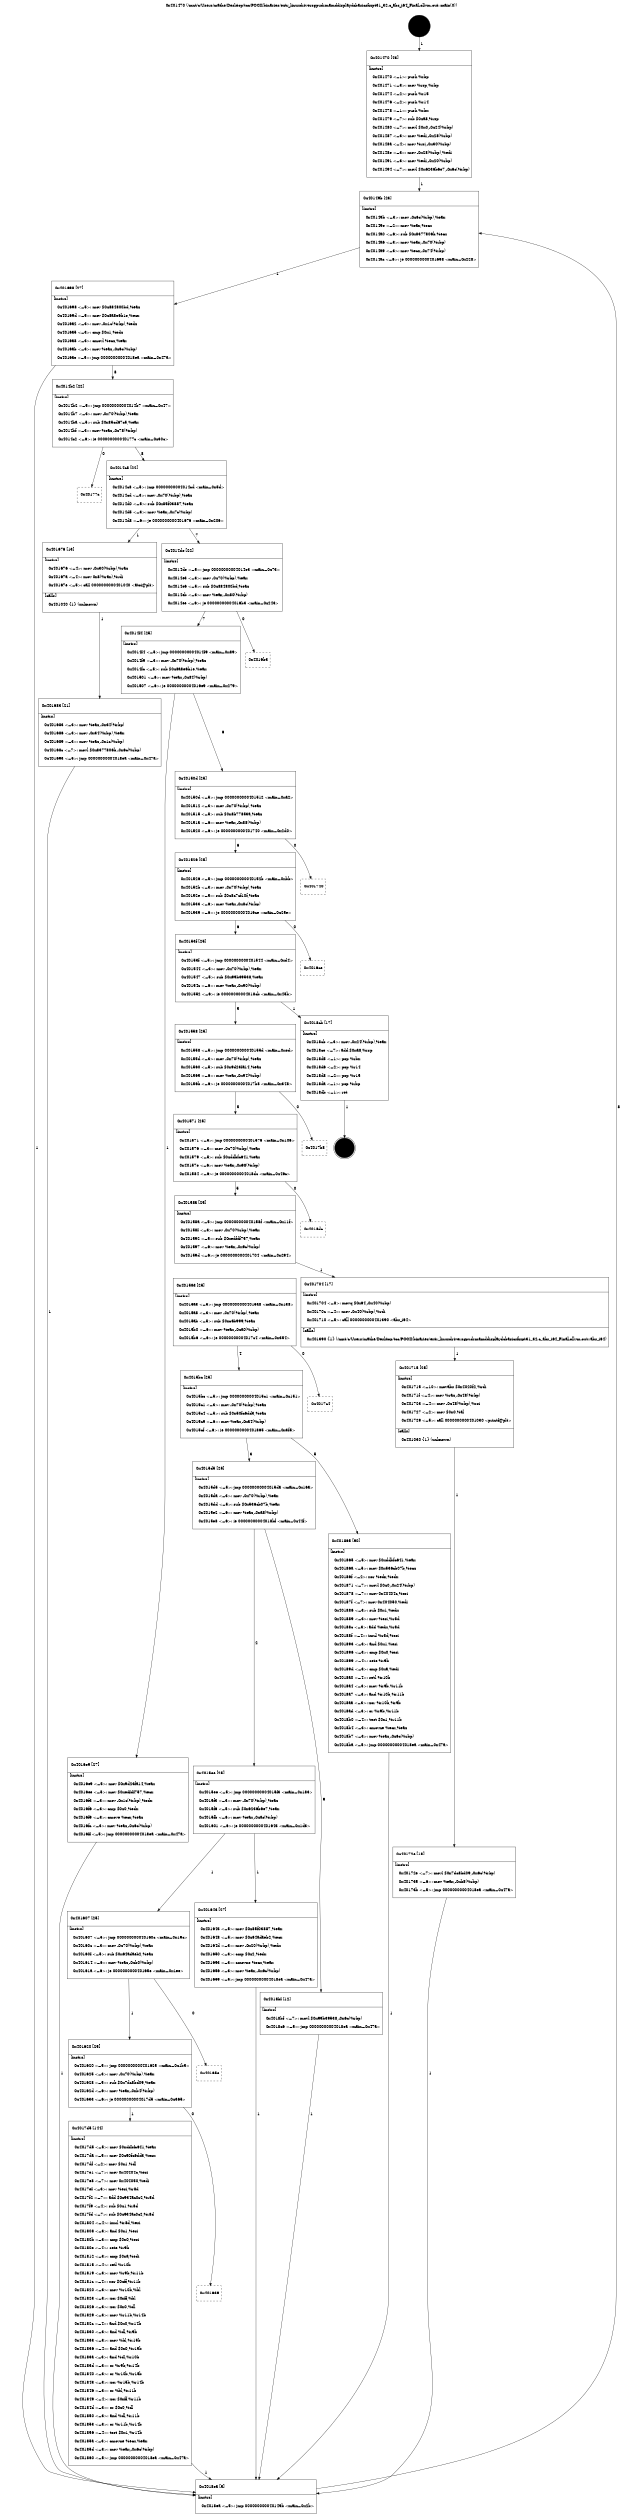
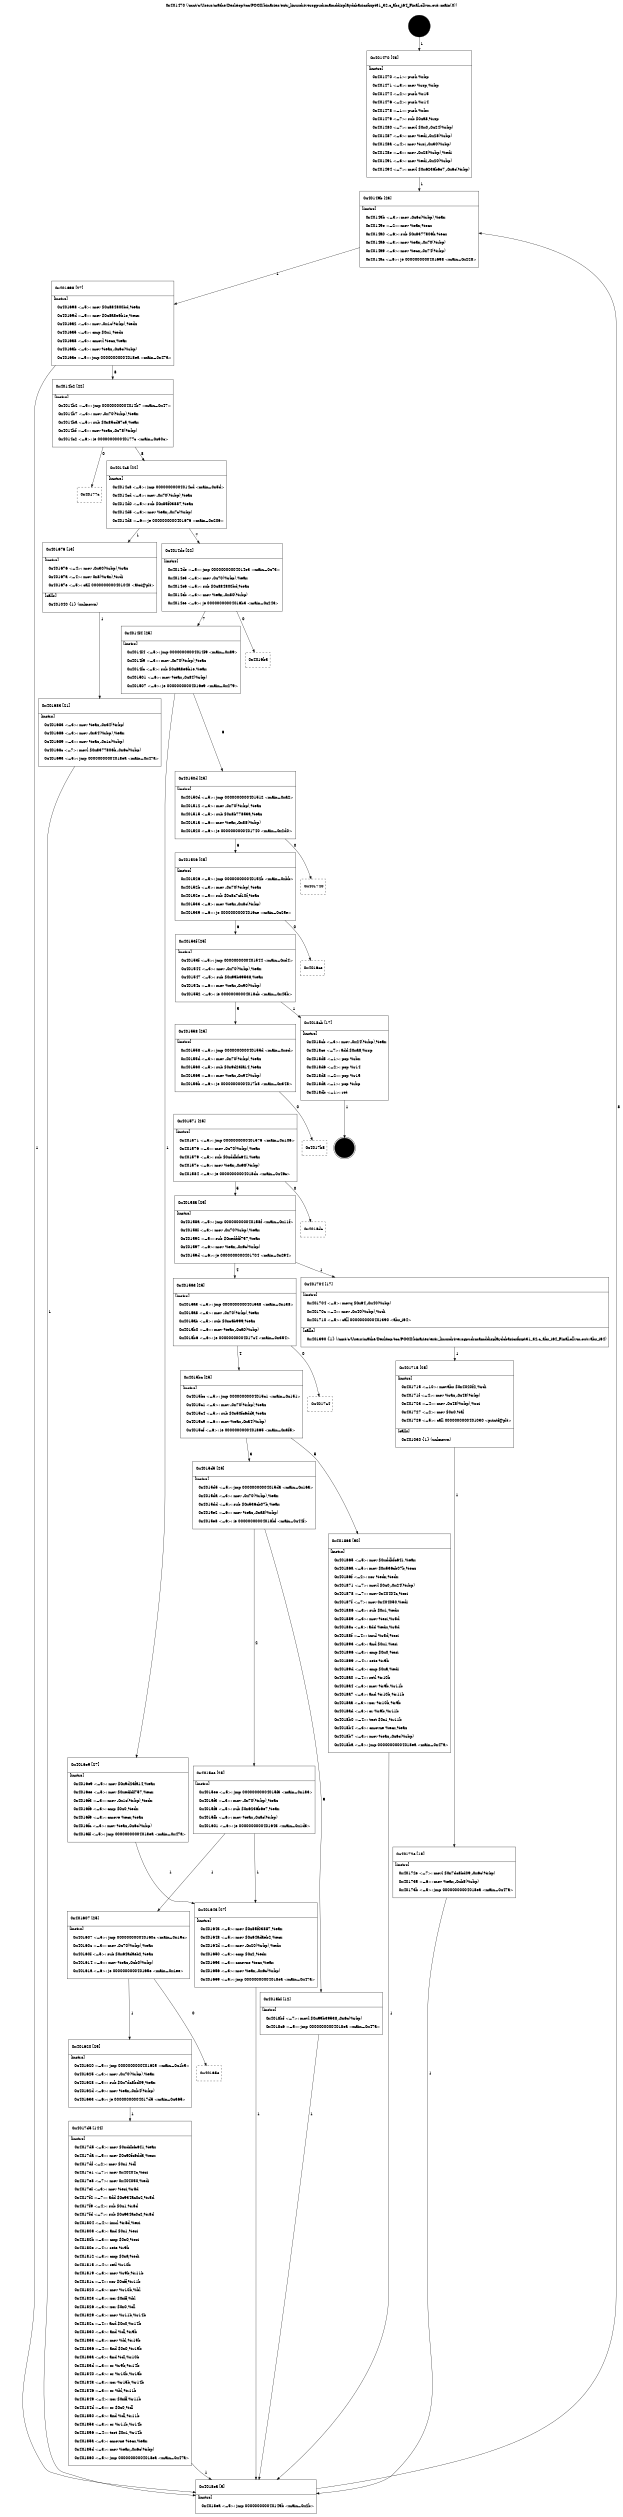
(235, 1102) -> none
none -> (235, 1269)
(60, 2217) -> (154, 1883)
(209, 2293) -> none
